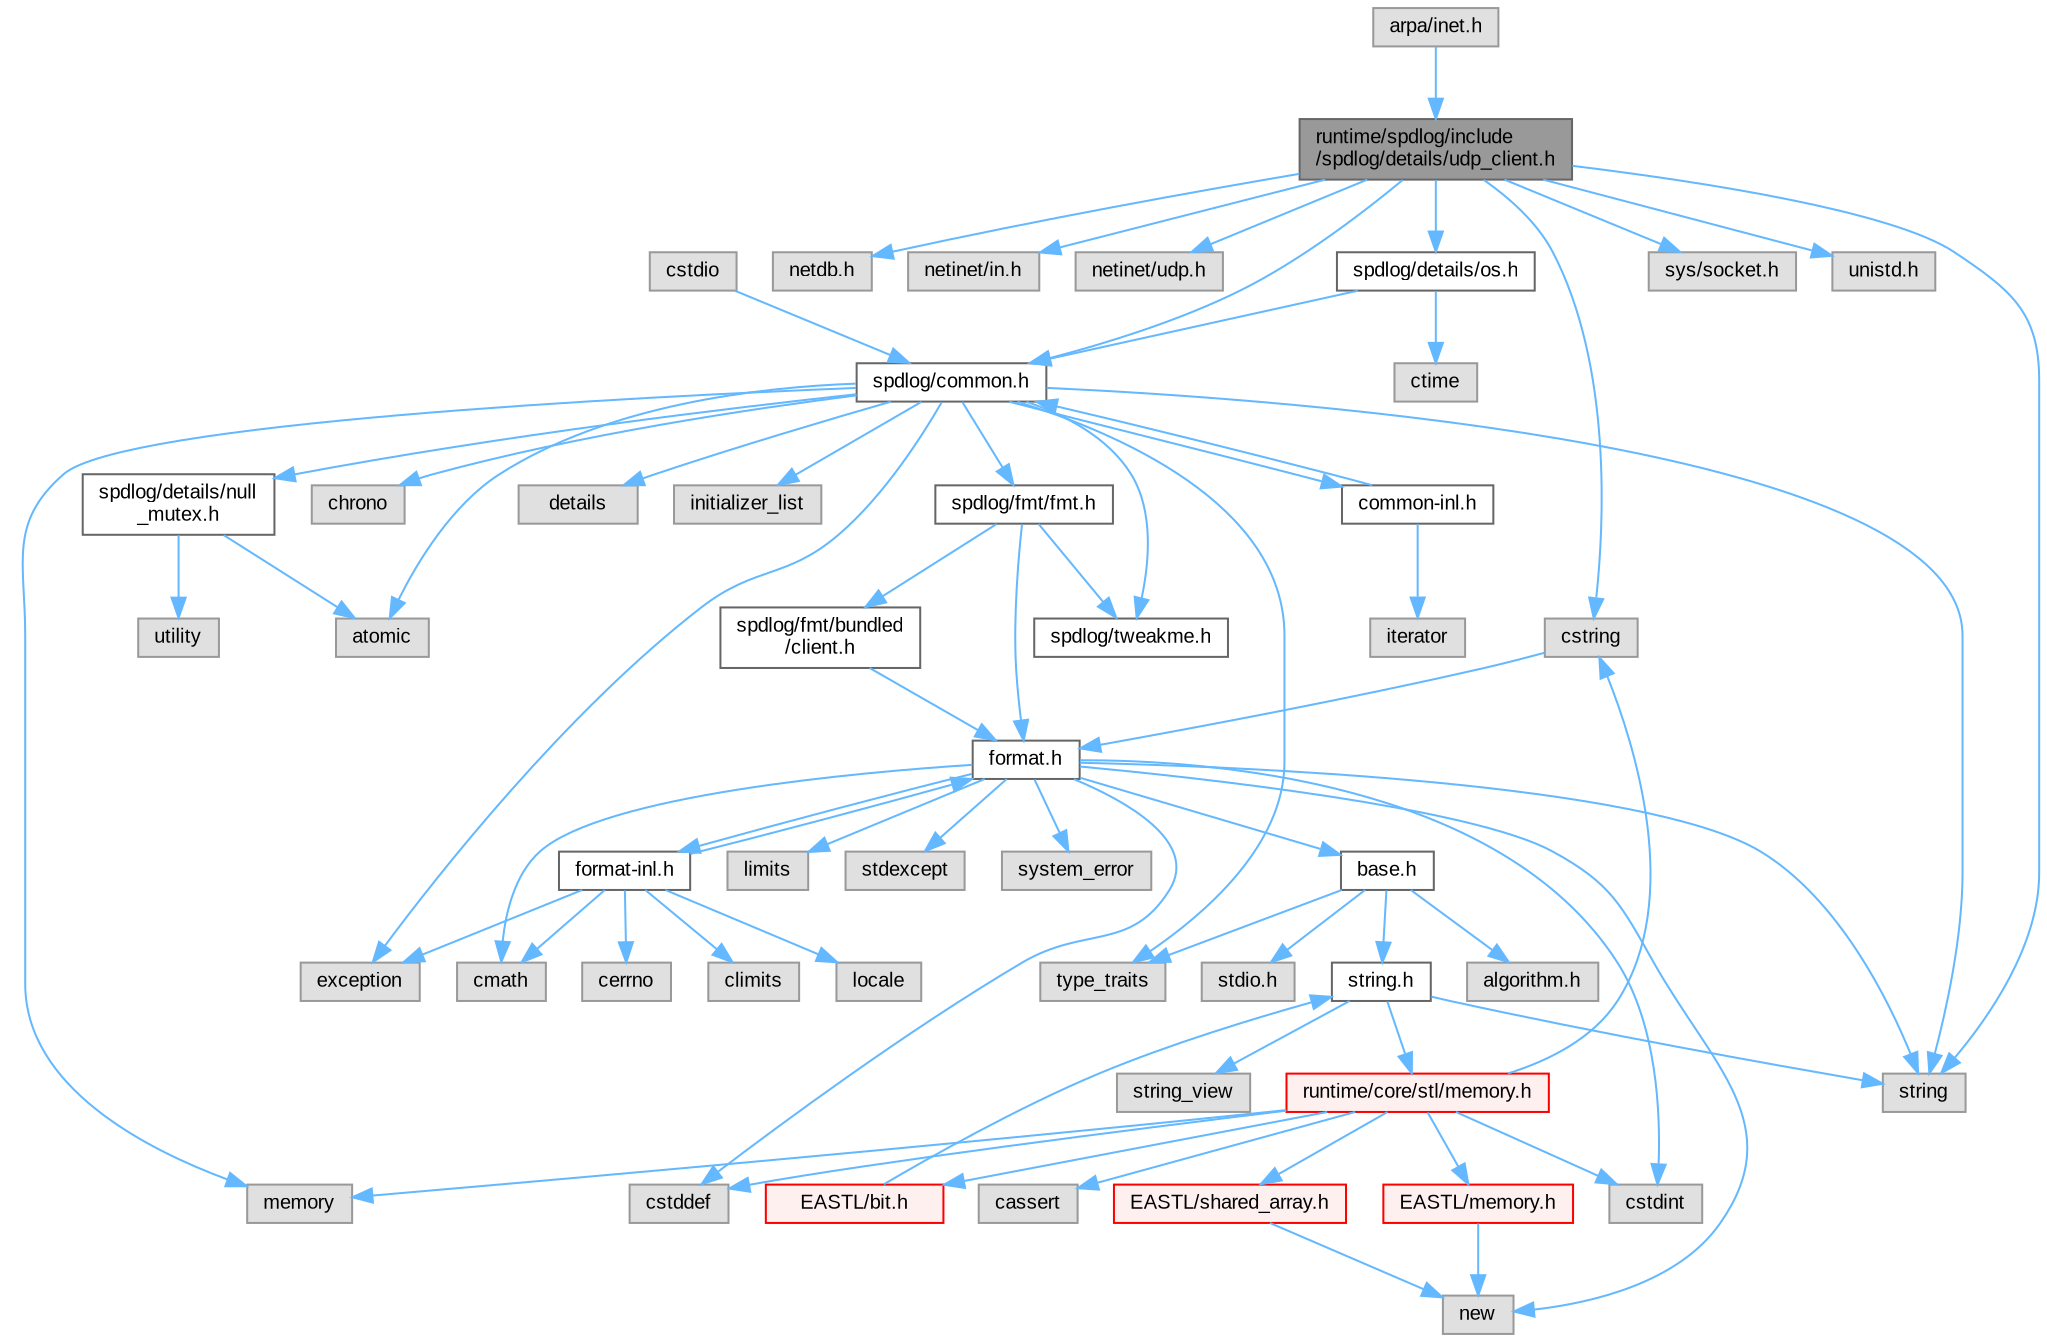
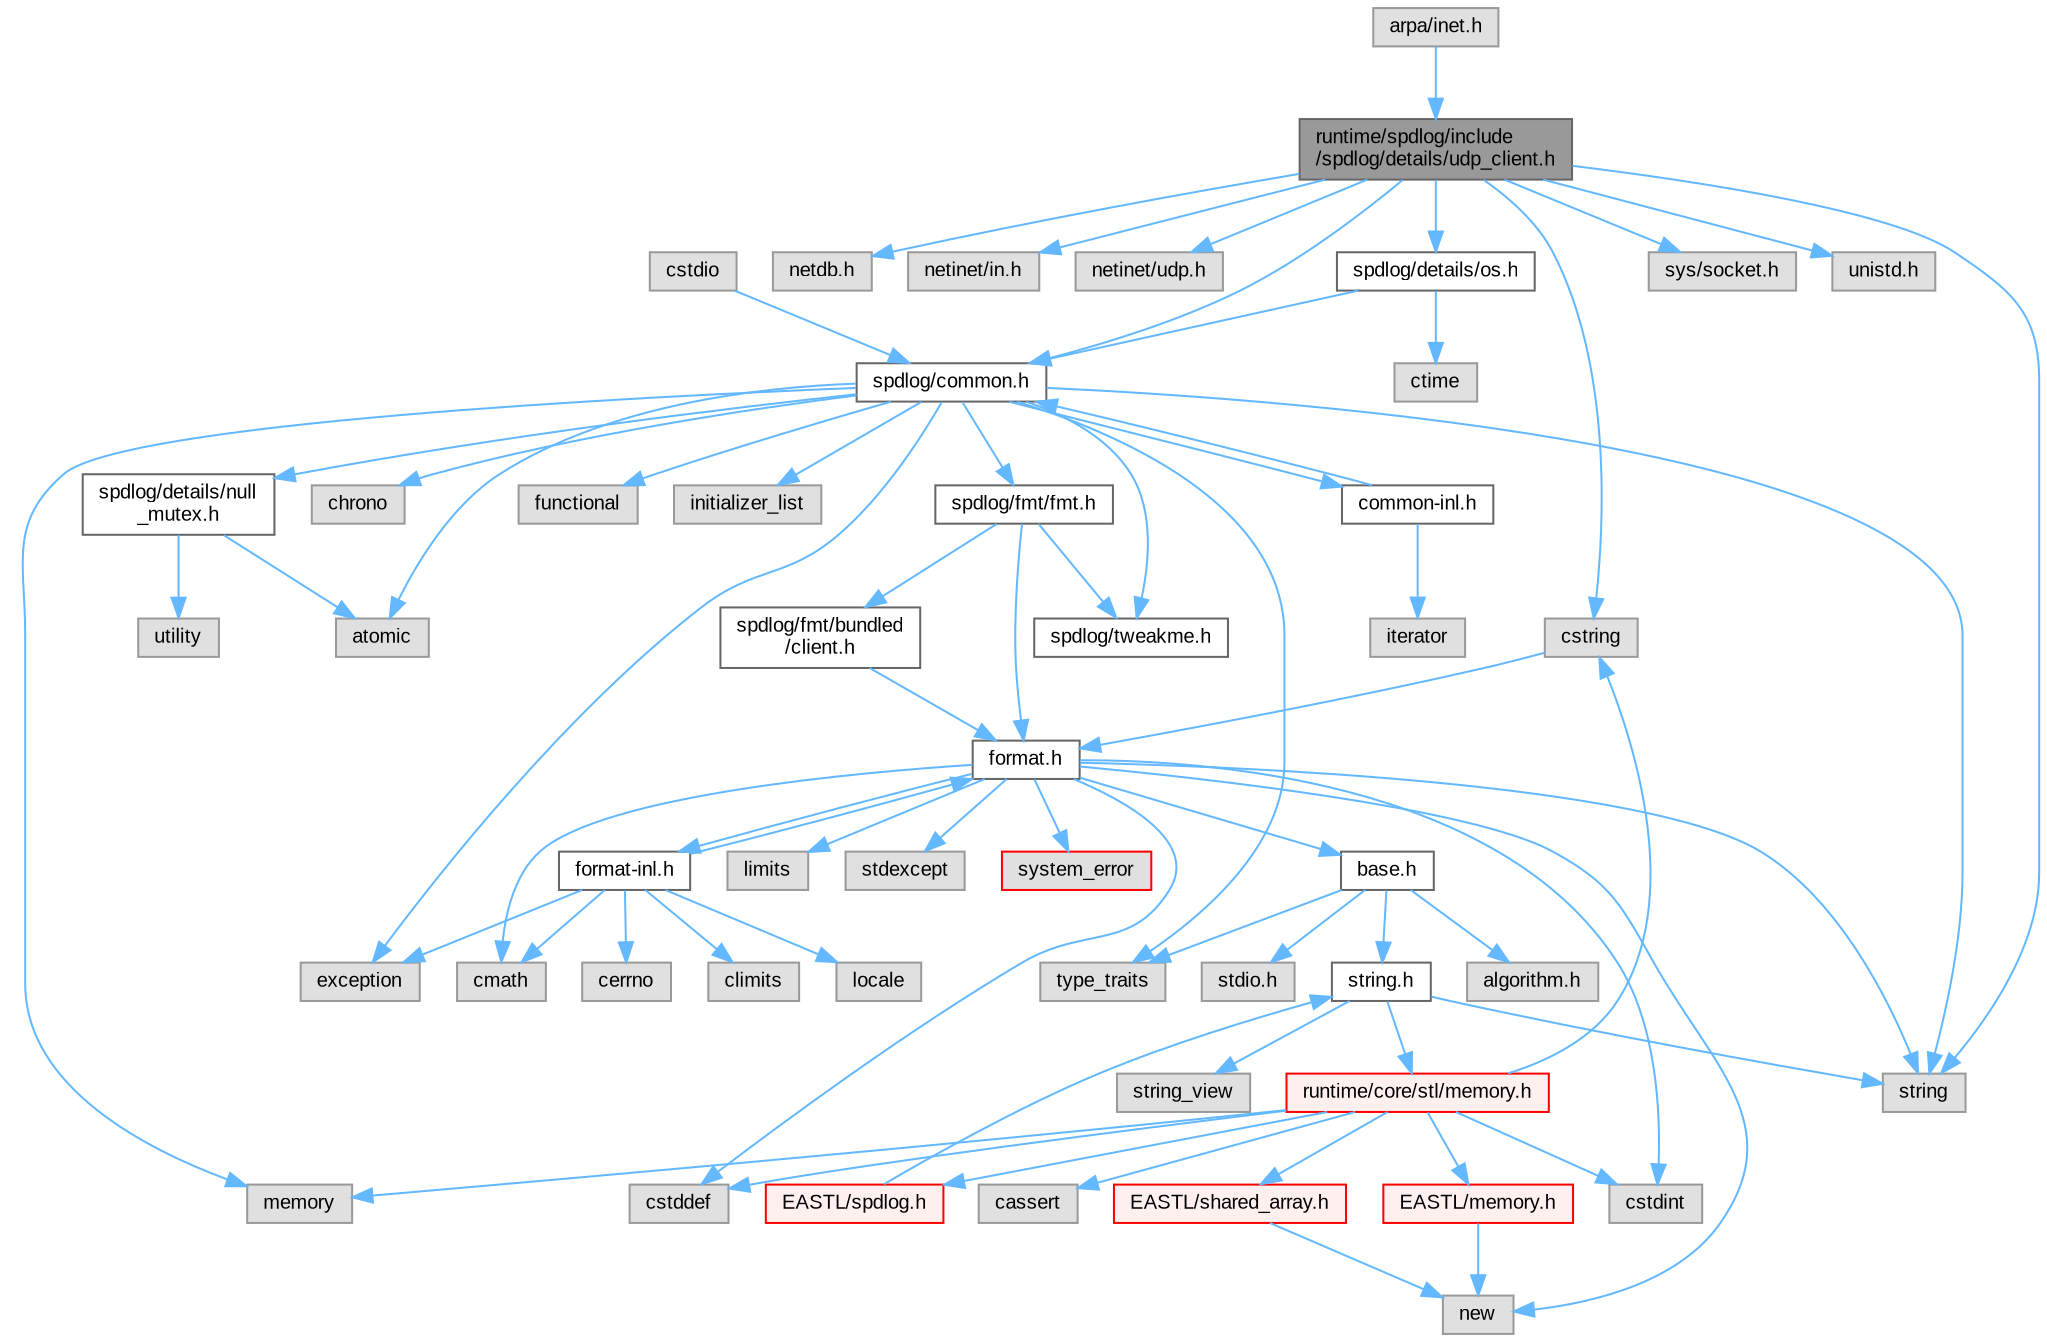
(578, 505) -> (578, 505)
(1077, 871) -> (1077, 871)
(855, 1204) -> (855, 1204)
